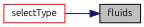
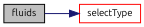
(78, 14) -> (57, 14)
